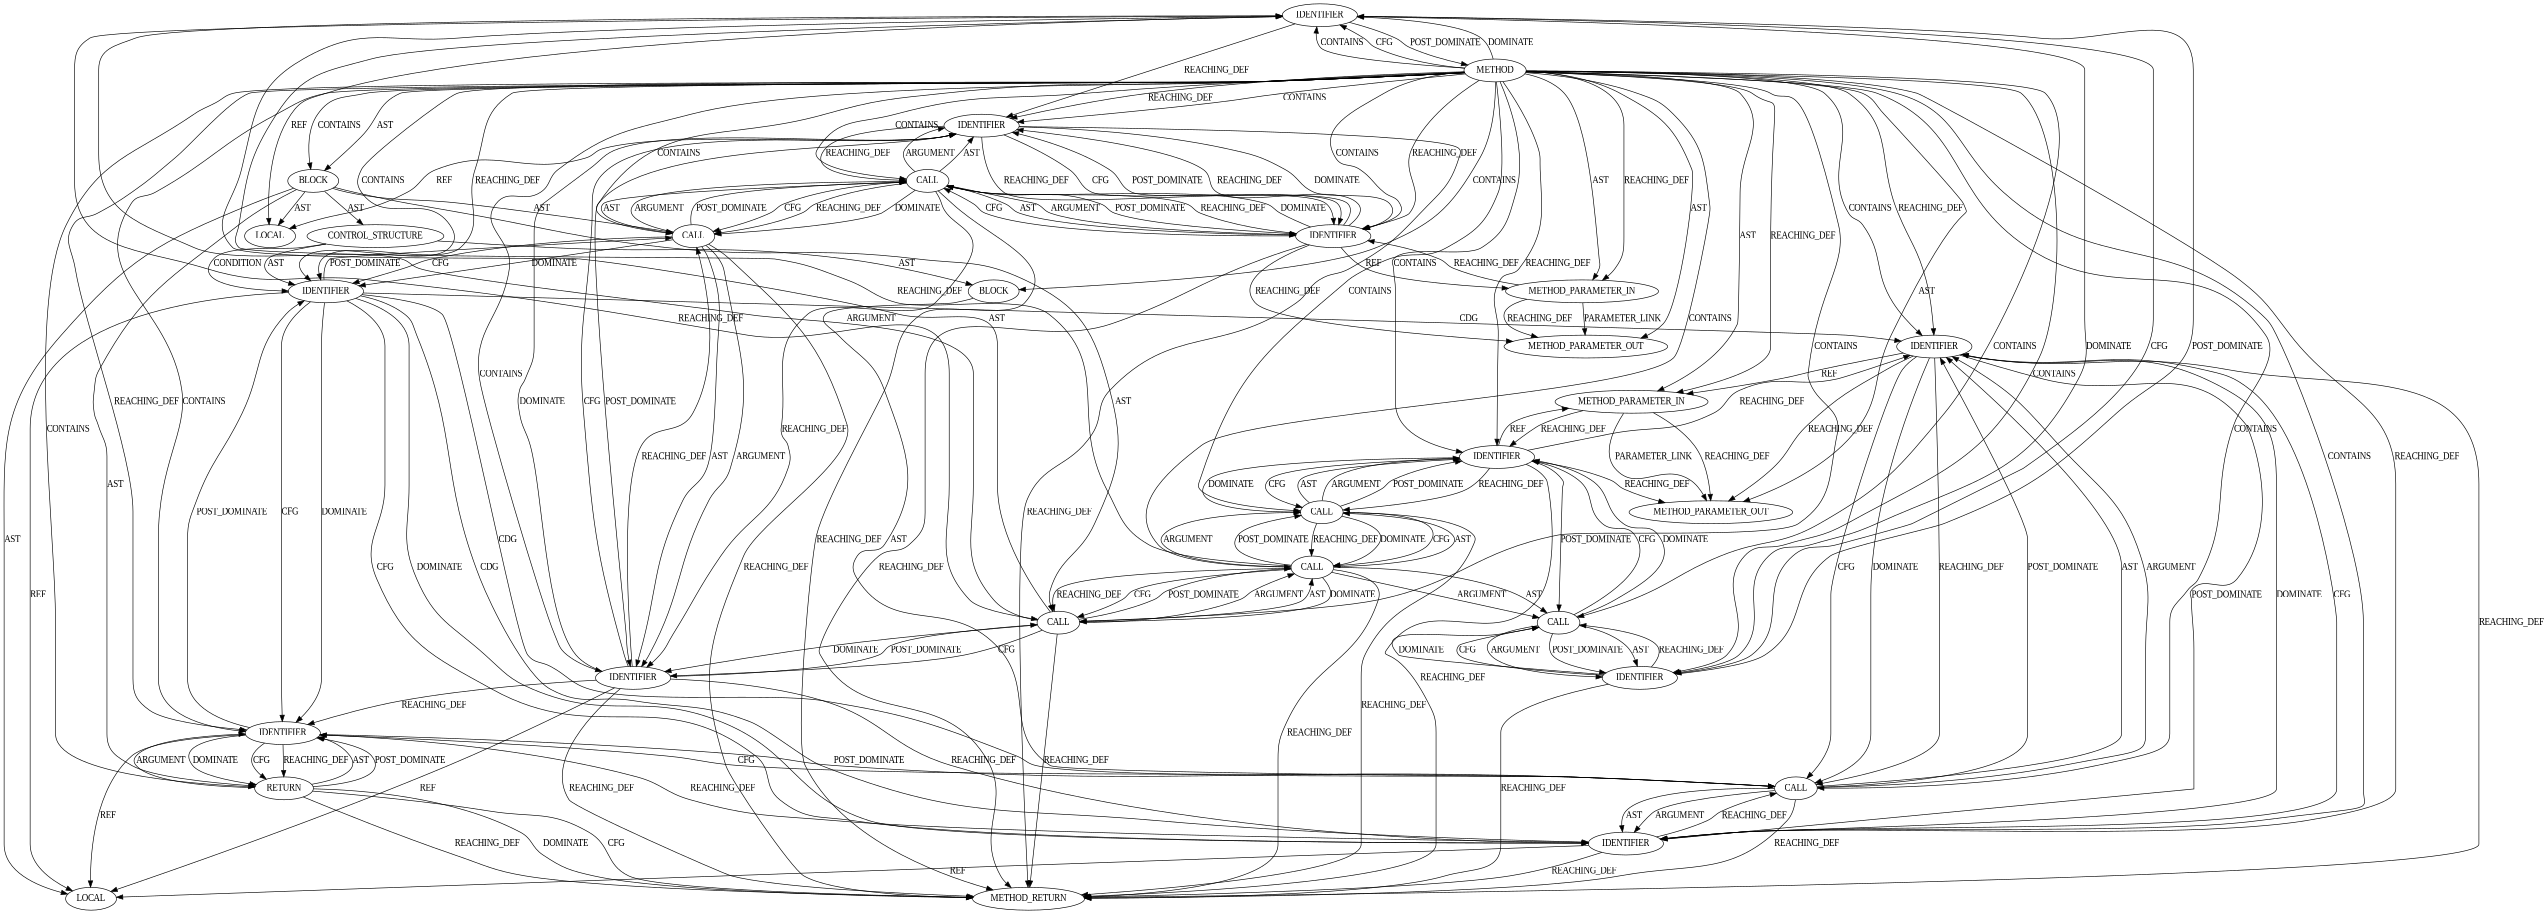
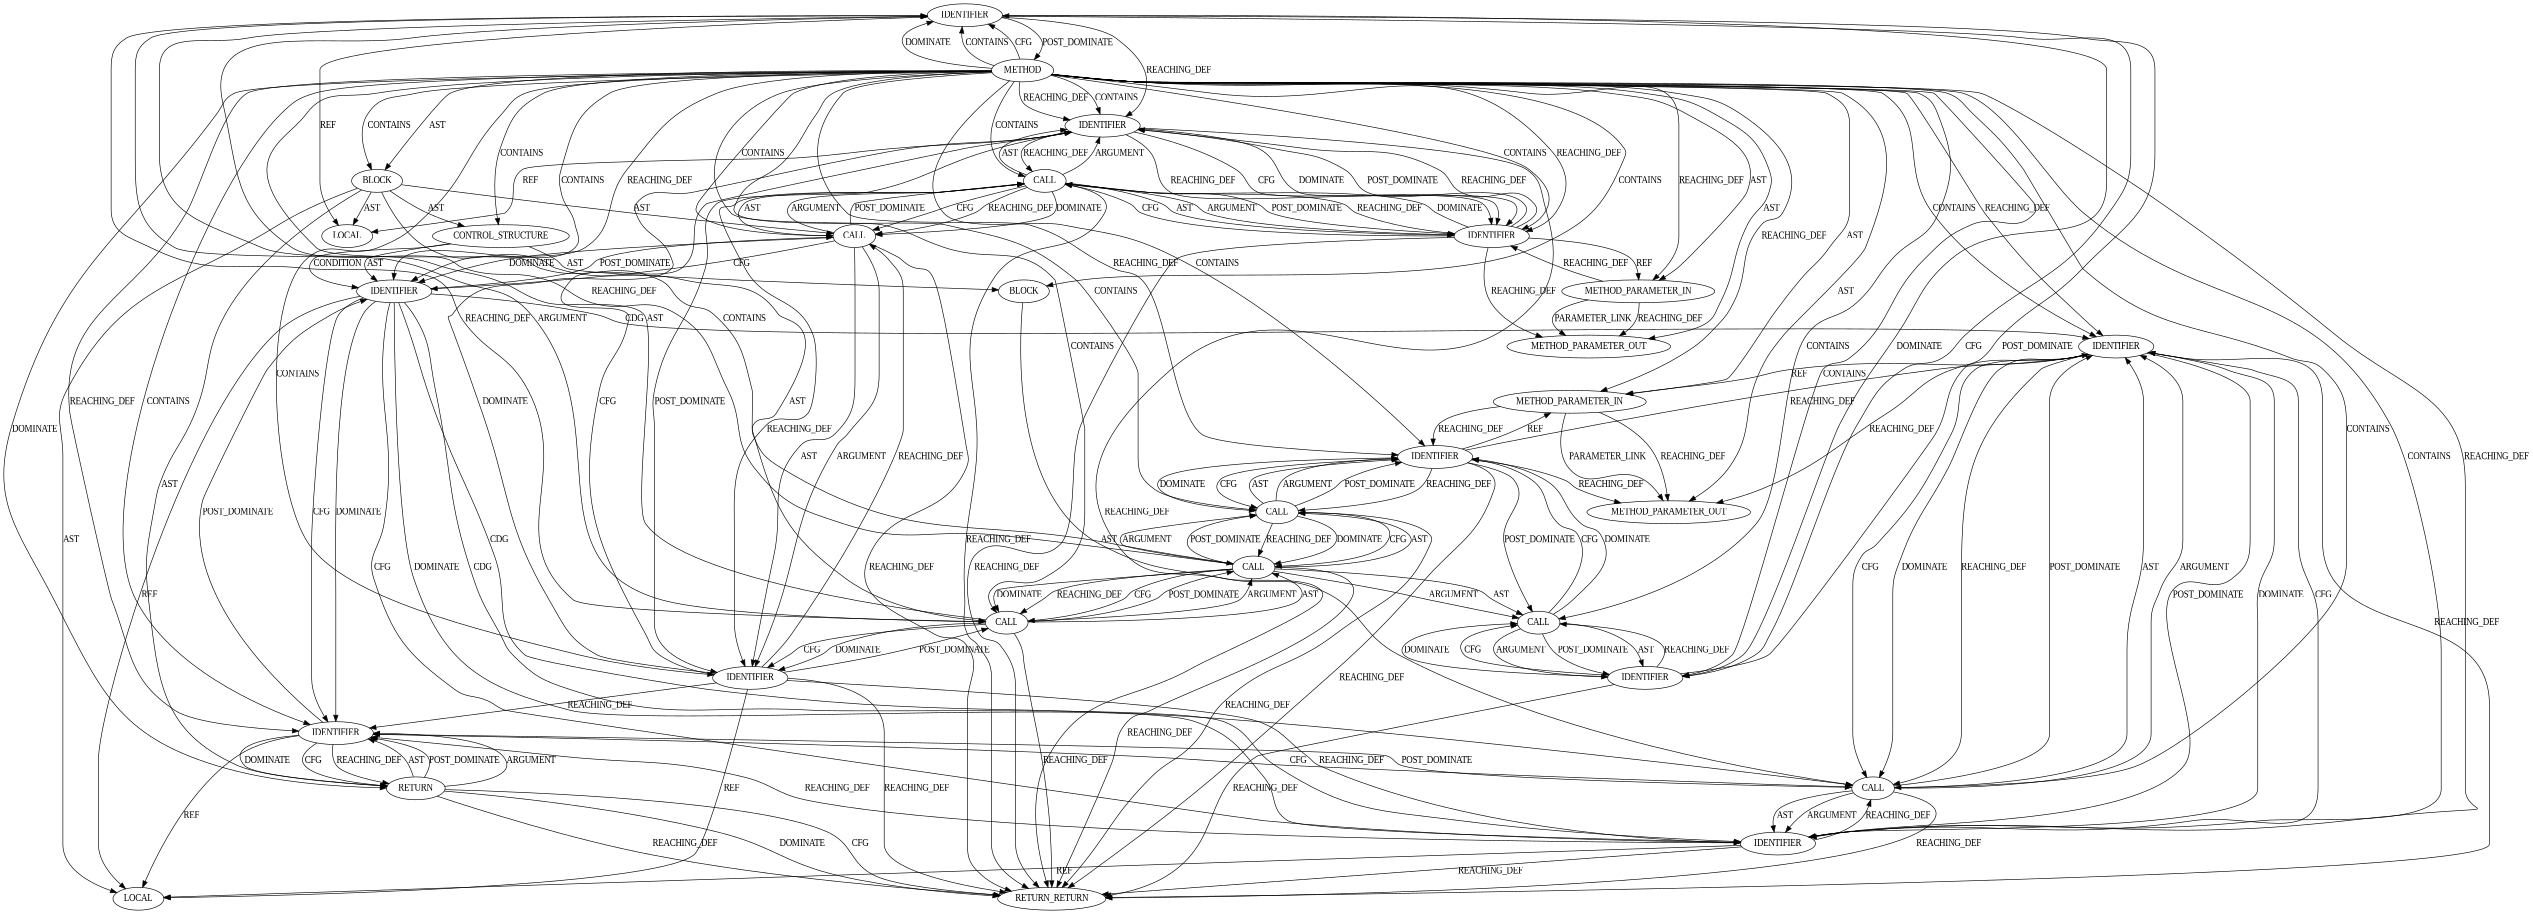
none -> (695, 76)
(68, 429) -> (35, 429)
(1029, 899) -> (1052, 899)
